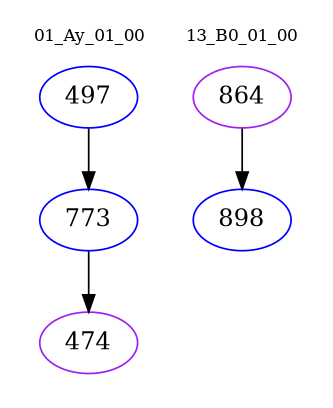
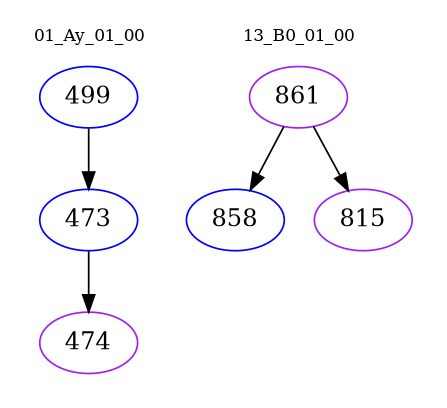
(89, 97) -> (89, 97)
(242, 97) -> (298, 97)
(89, 220) -> (89, 220)
(242, 220) -> (235, 220)
none -> (363, 220)
